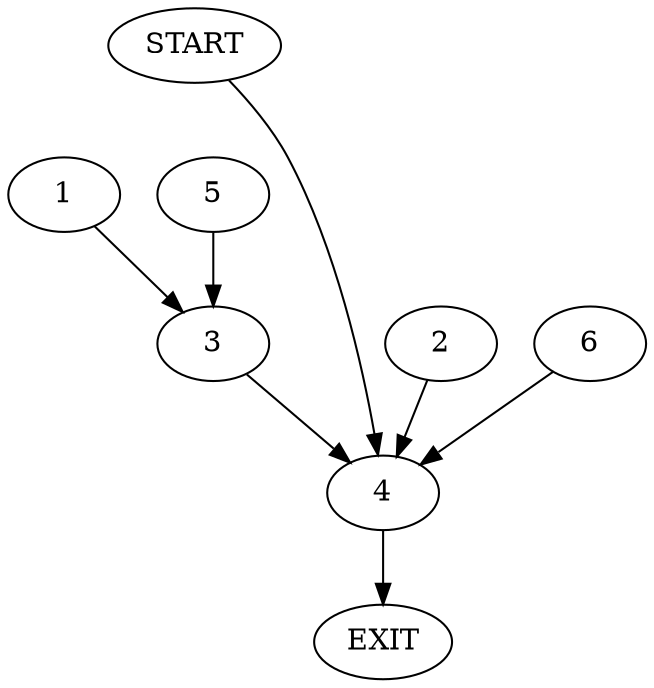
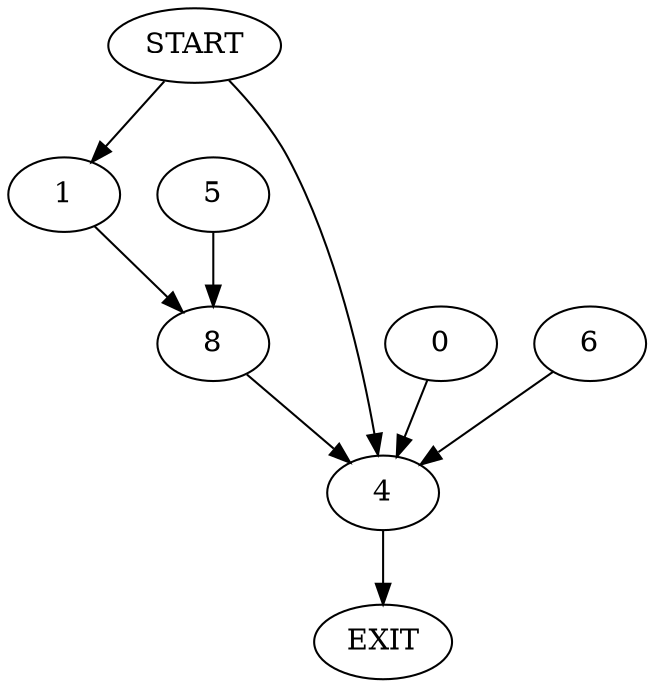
none -> (135, 114)
(213, 344) -> (213, 344)
(441, 344) -> (441, 344)
